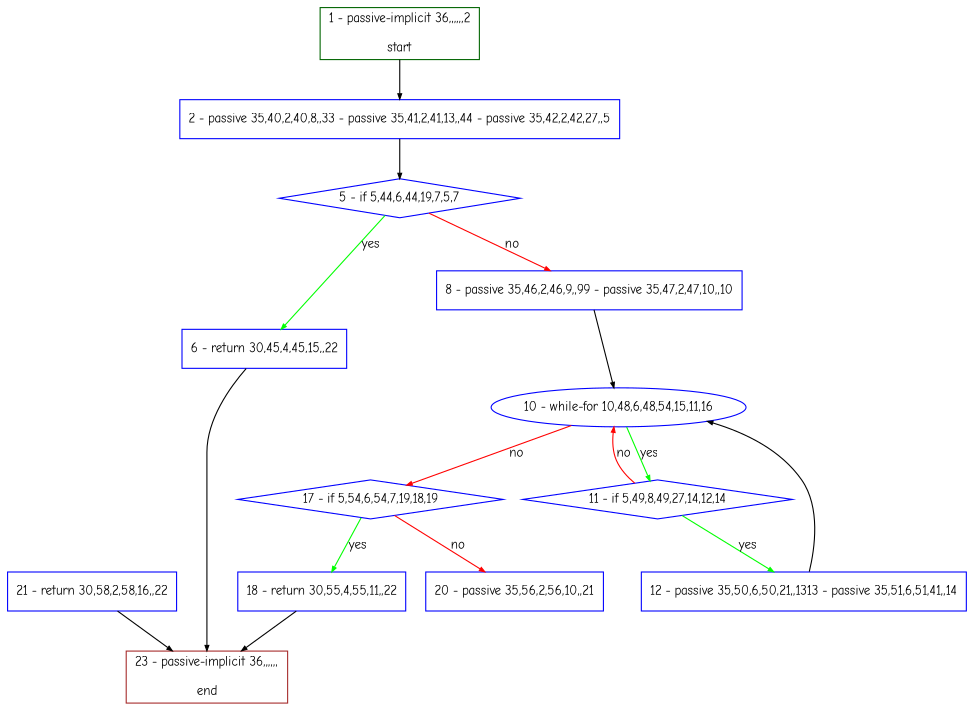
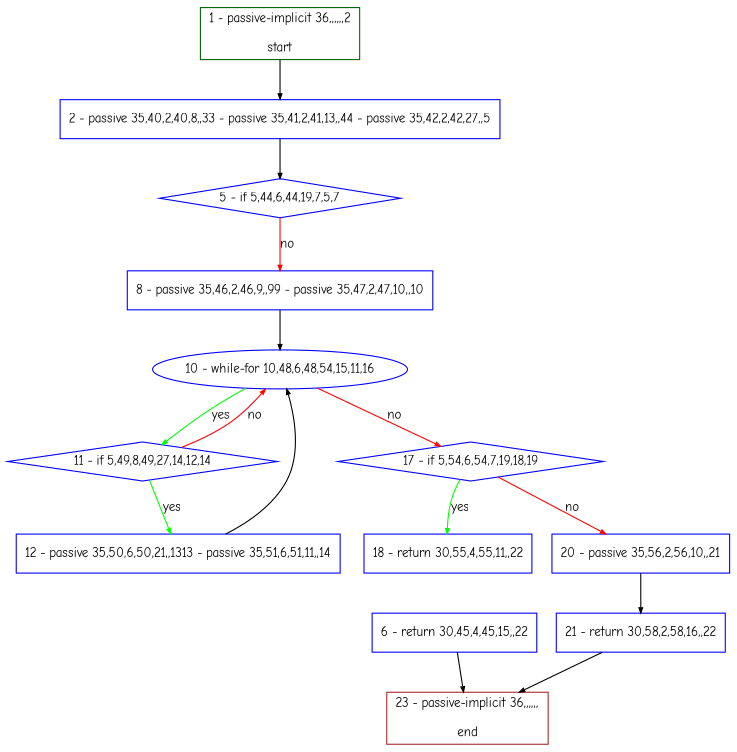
(335, 270) -> none
none -> (641, 590)
(804, 592) -> (178, 554)
(271, 629) -> none
